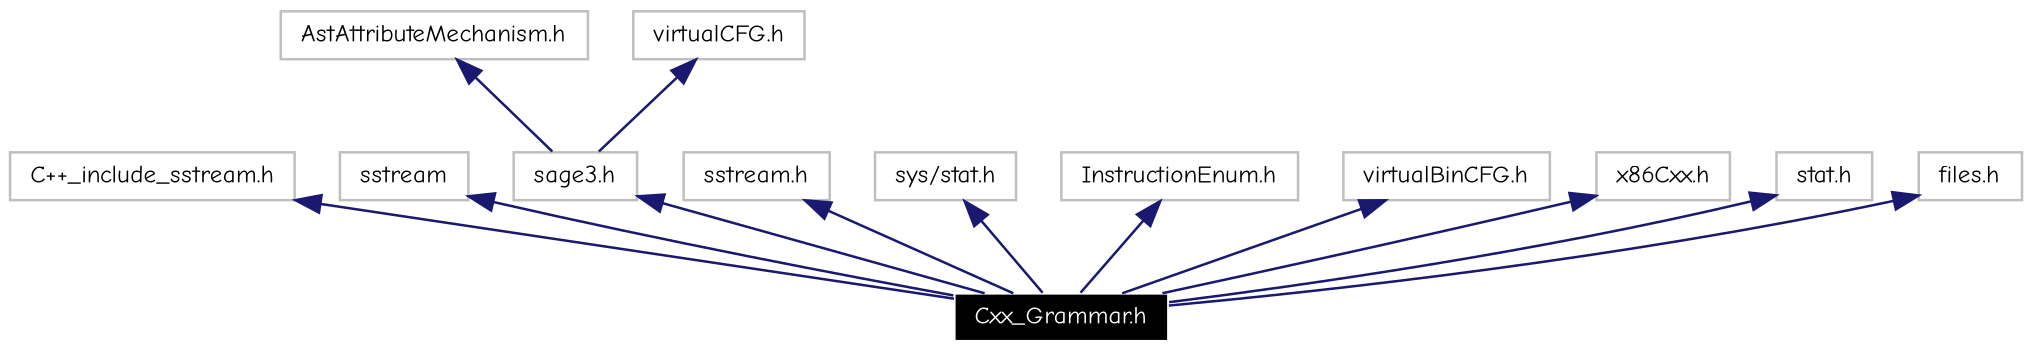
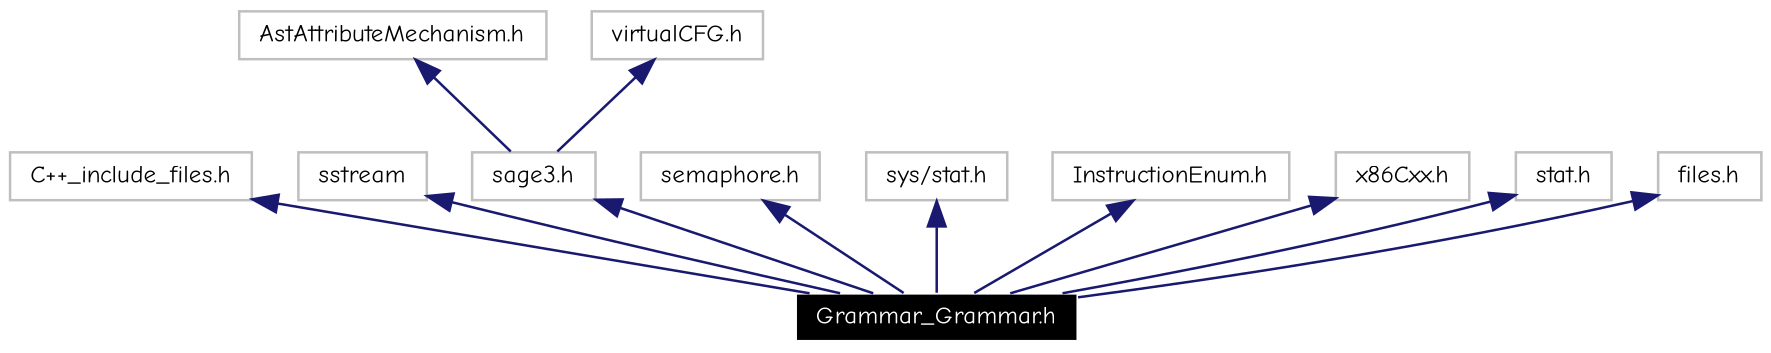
(152, 176) -> (131, 176)
(757, 176) -> (730, 176)
(1447, 176) -> none
(1061, 317) -> (937, 317)
